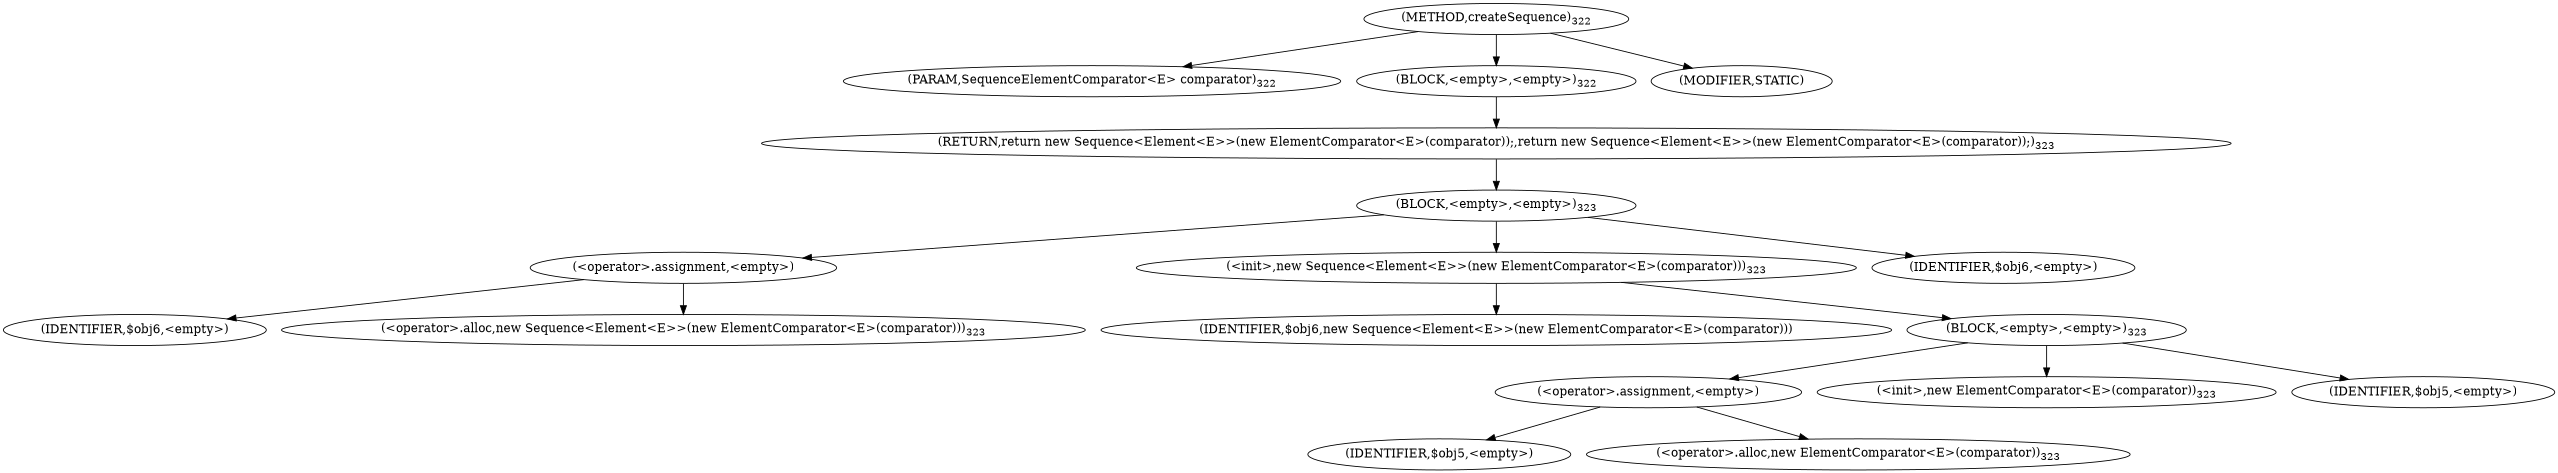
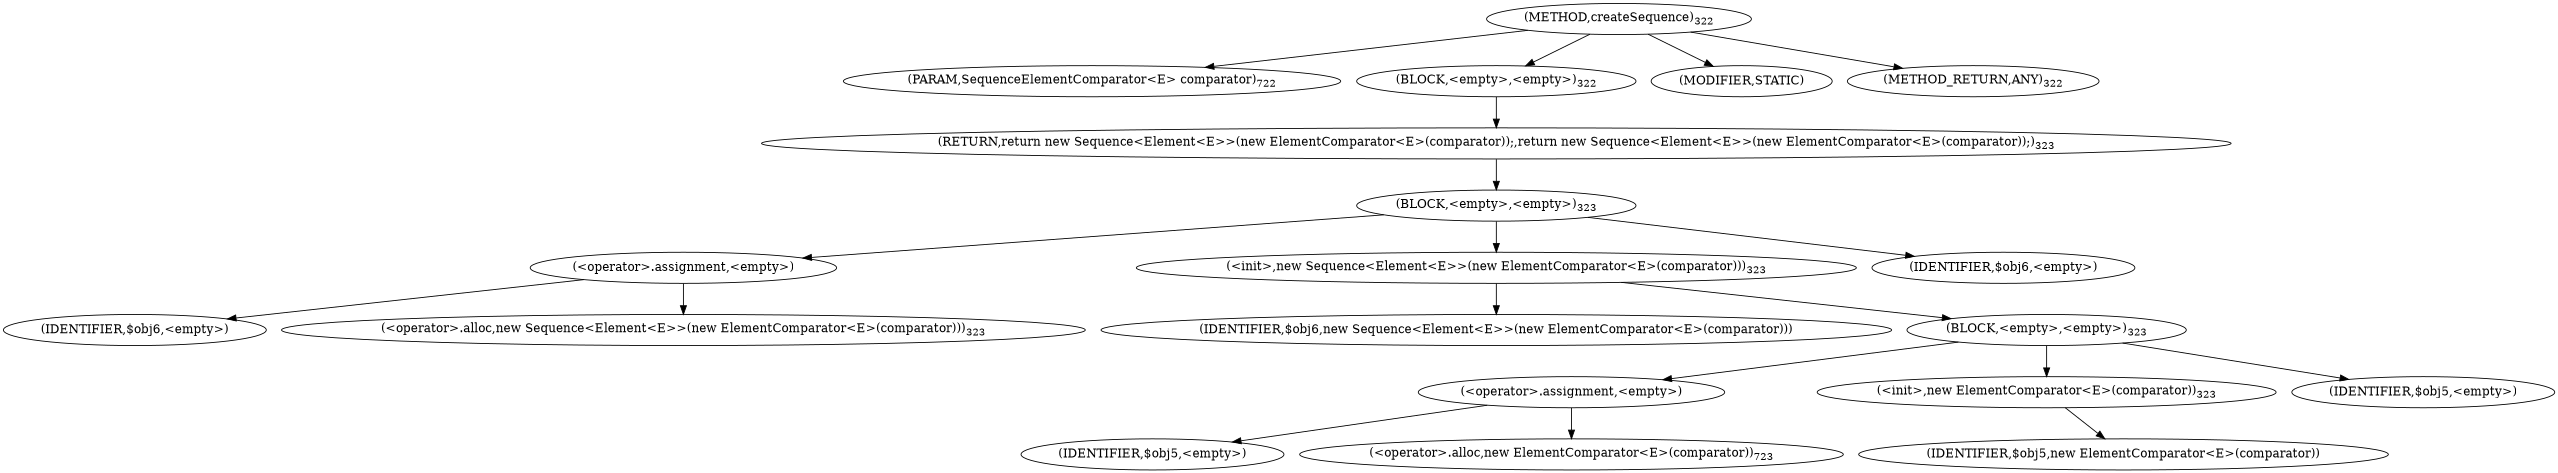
(1267, 80) -> (1267, 80)
none -> (1973, 81)
(2051, 453) -> (1764, 453)
none -> (2124, 454)
